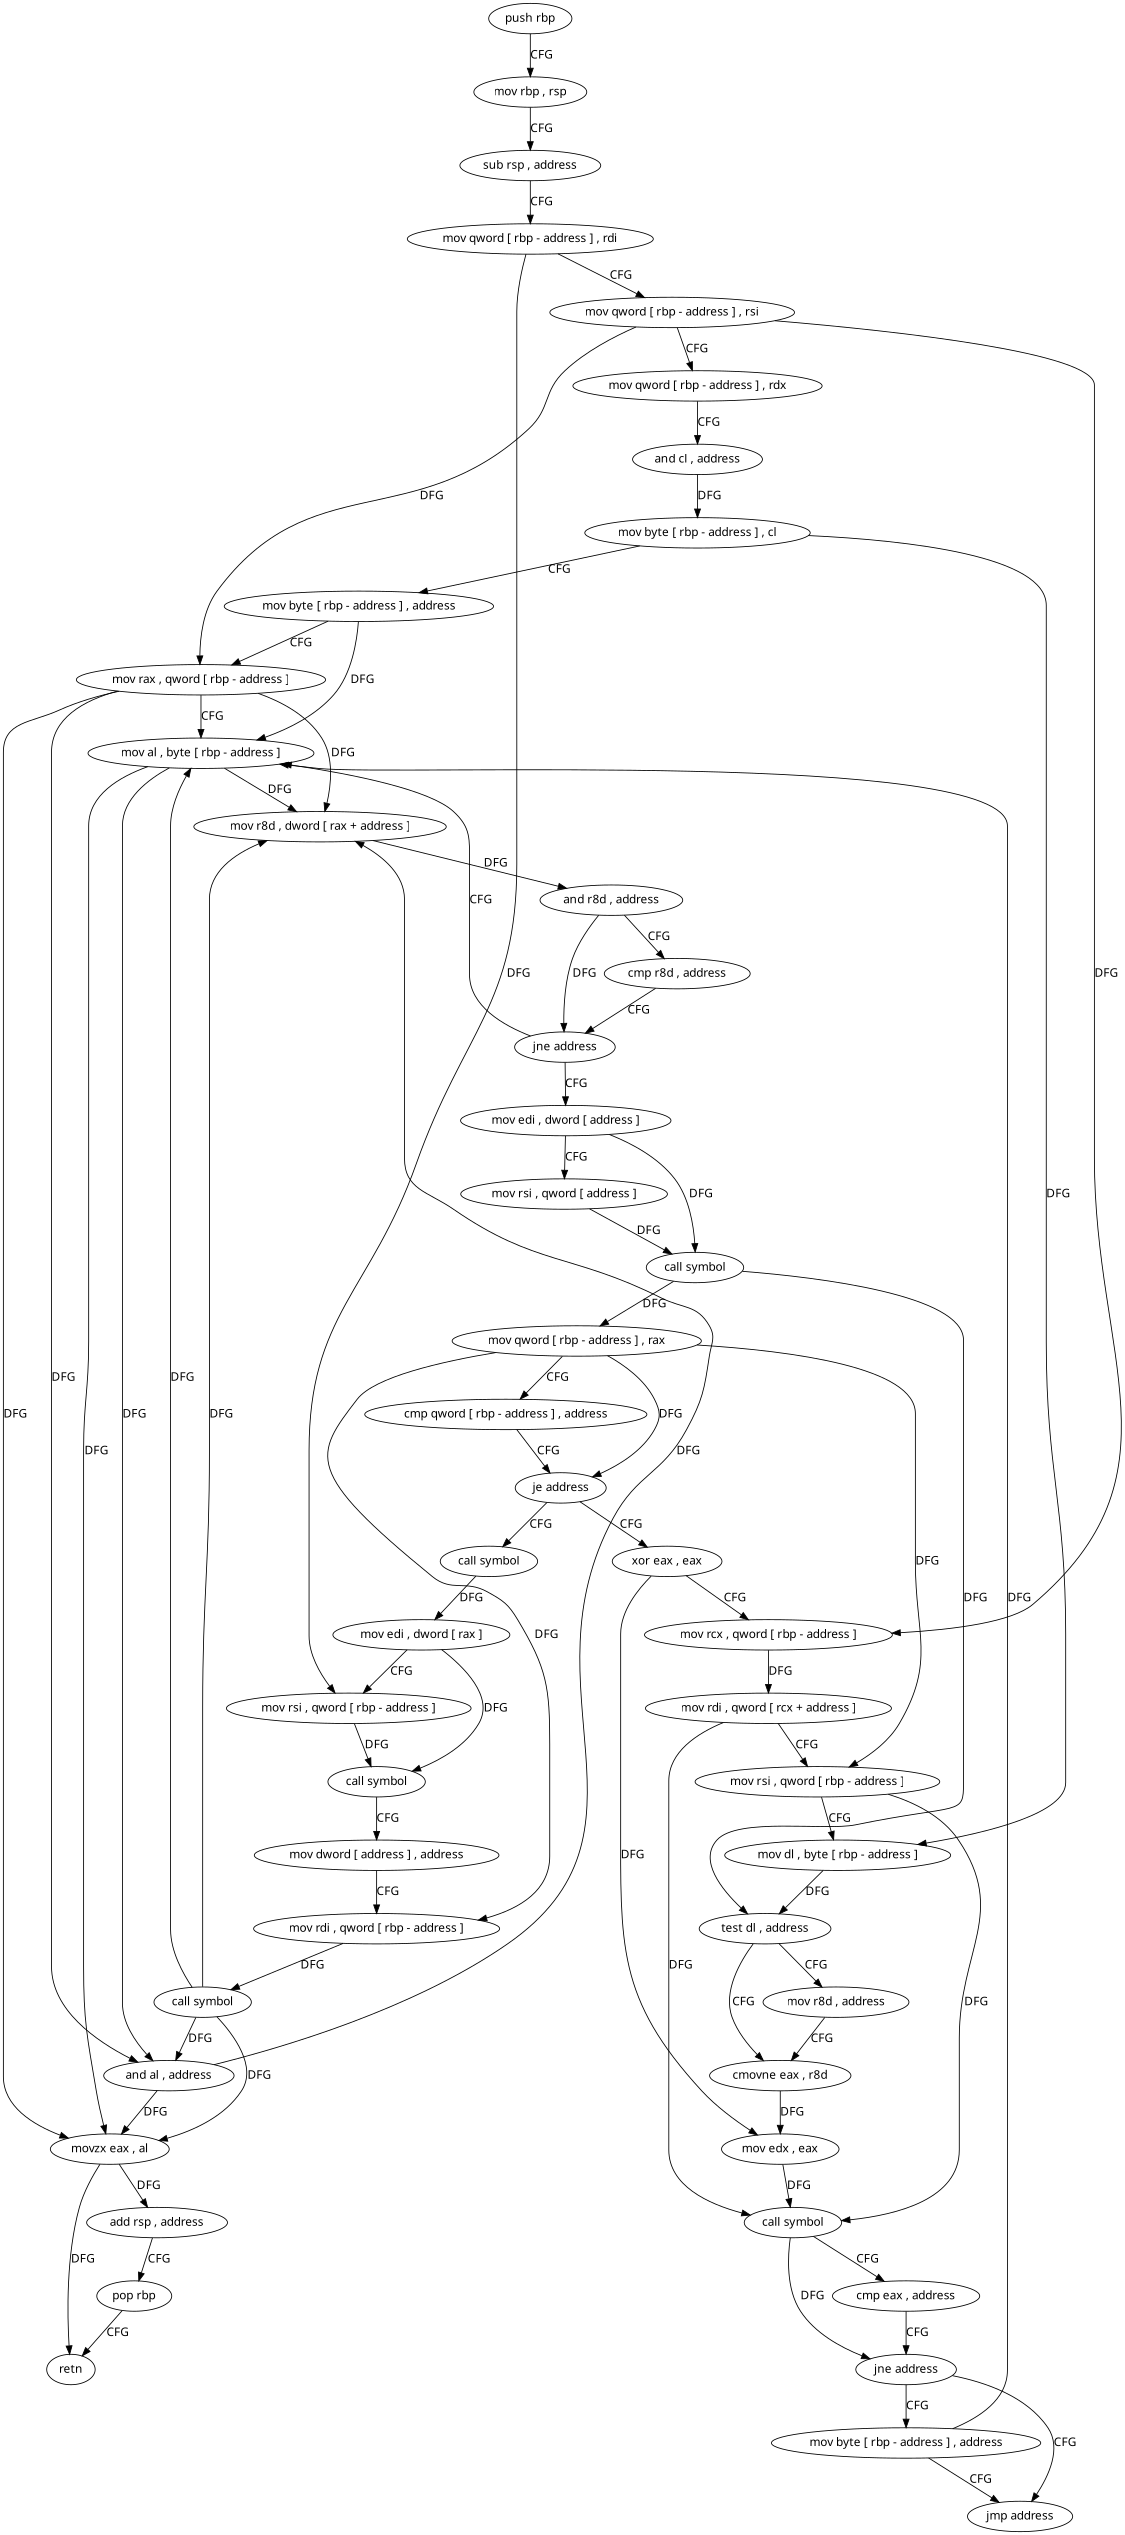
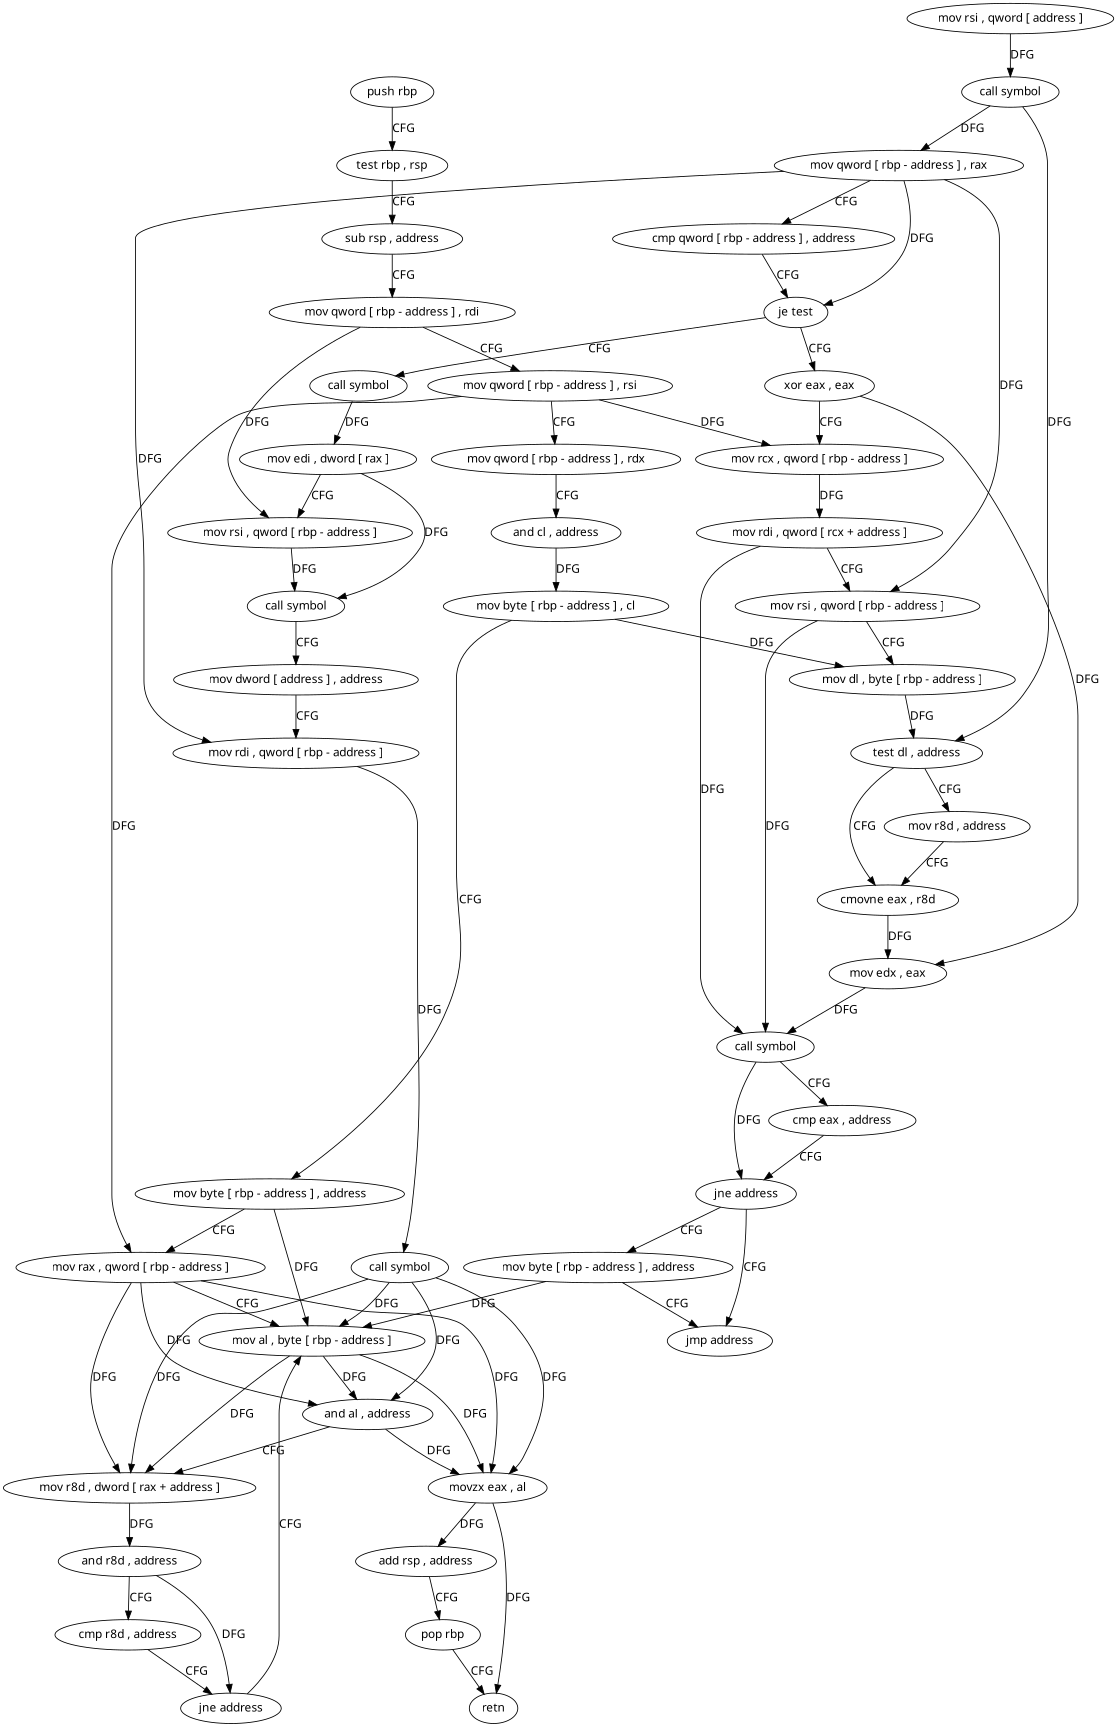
(530, 92) -> (392, 166)
(566, 1121) -> none
(689, 1451) -> (274, 1451)
(561, 1488) -> (796, 312)
